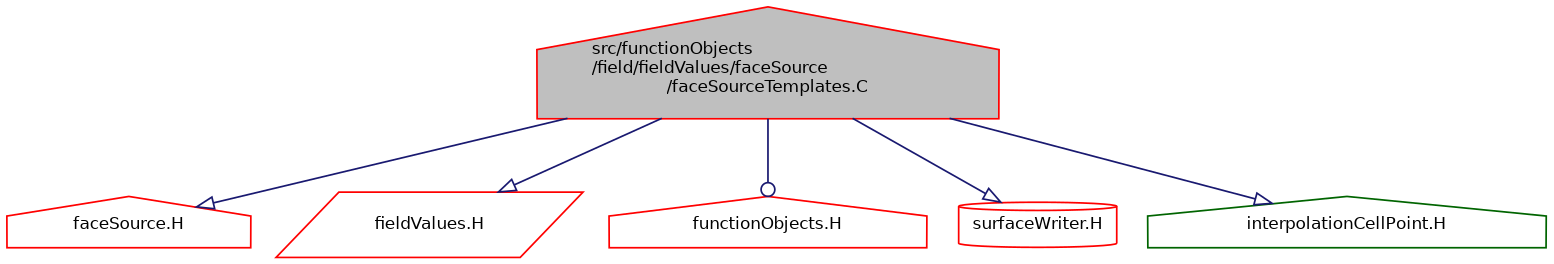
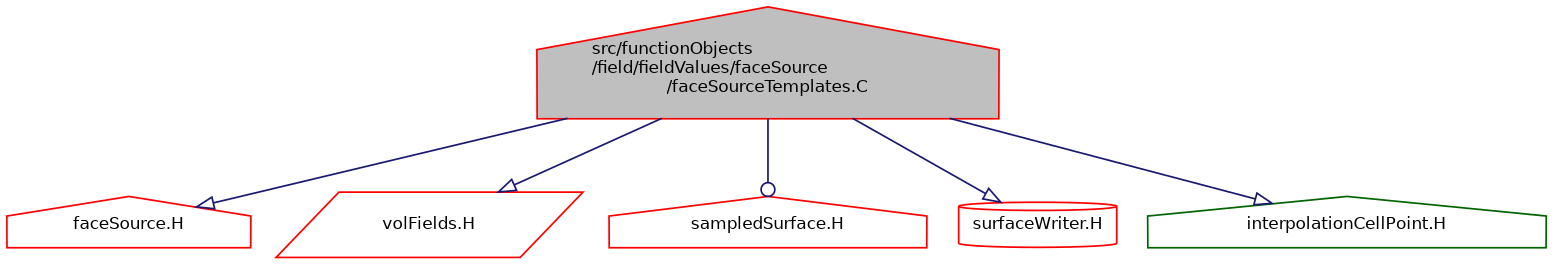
(430, 225) -> (430, 225)
(768, 225) -> (768, 225)
